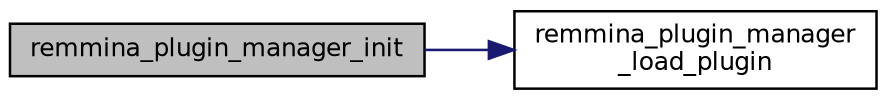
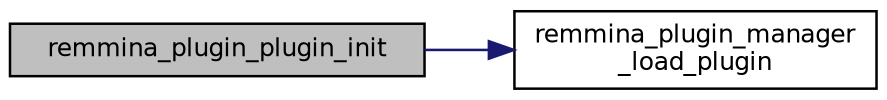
(217, 50) -> (217, 50)
